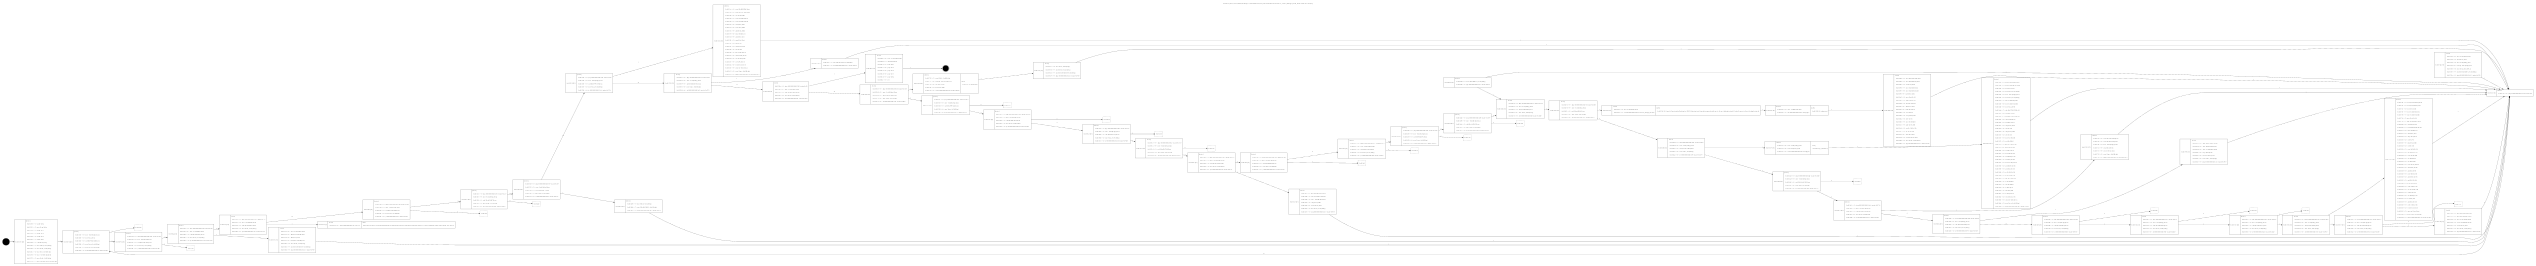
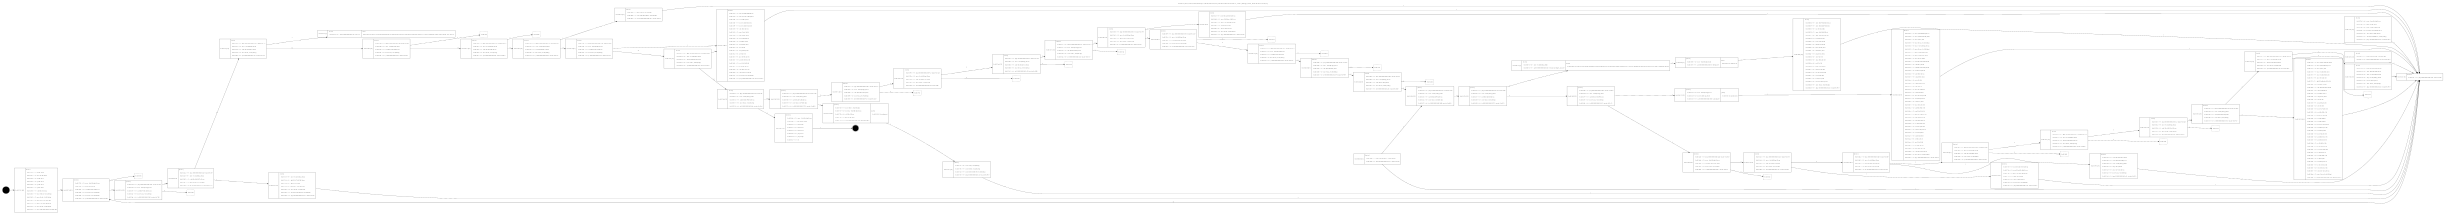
(763, 79) -> (713, 52)
